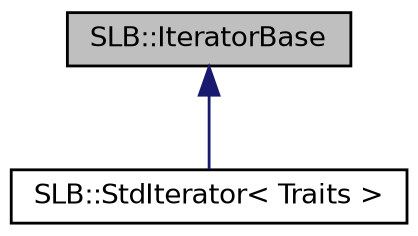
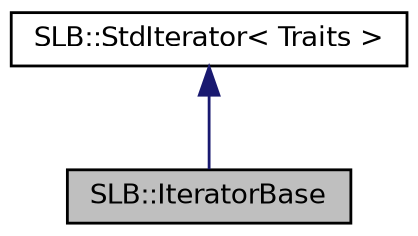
(209, 133) -> (209, 133)
